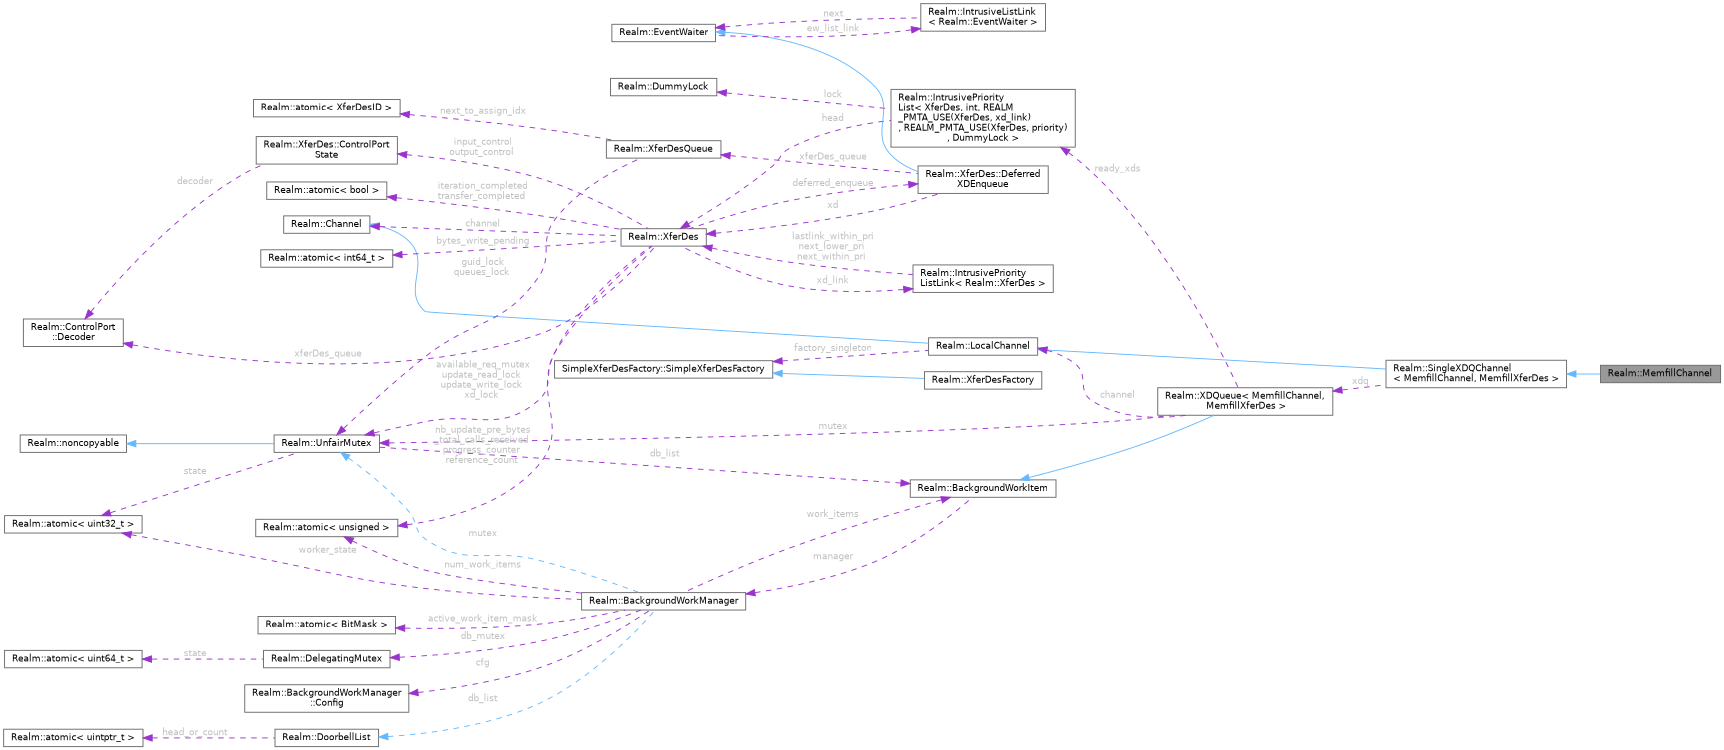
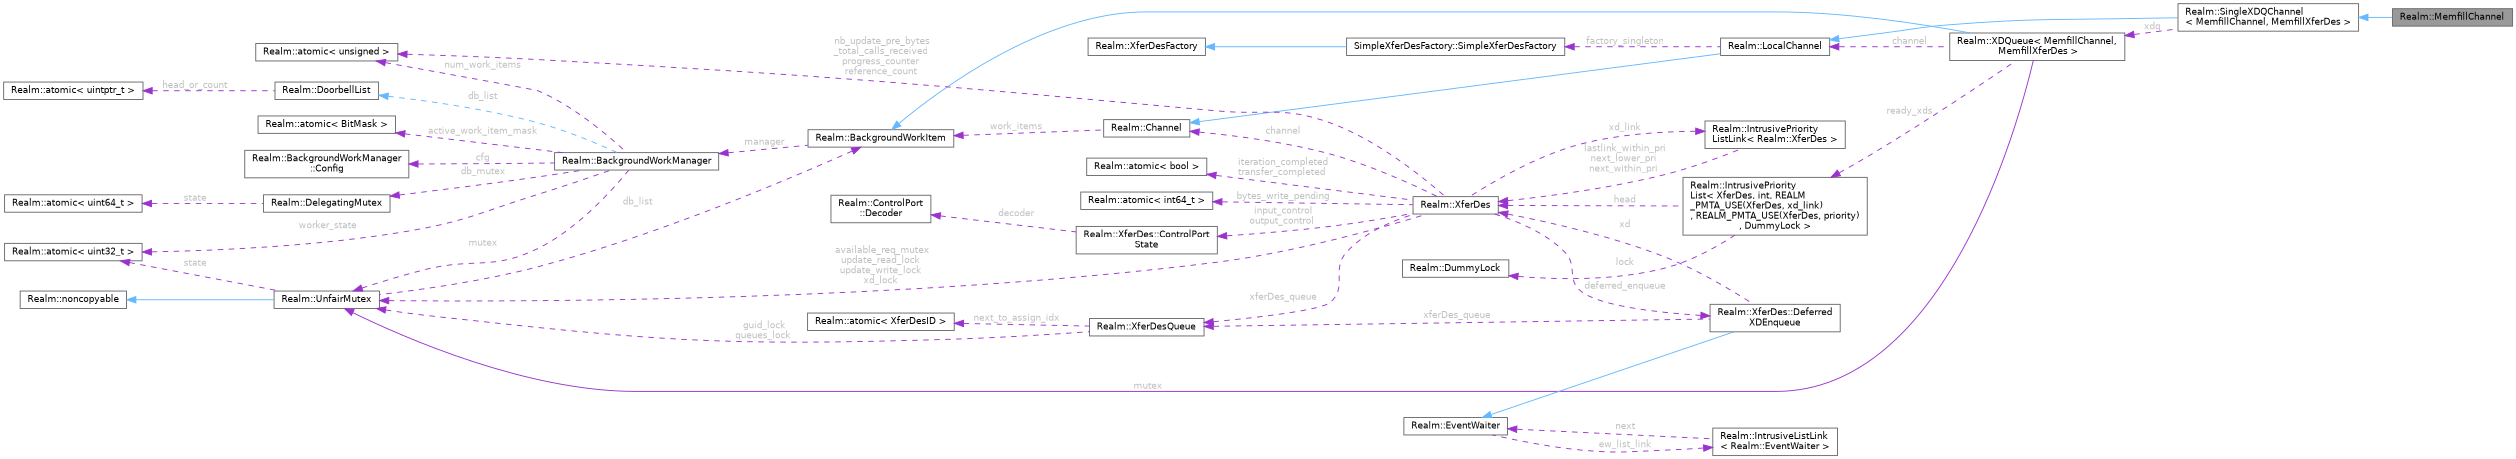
(410, 360) -> (1335, 297)
(853, 376) -> (1280, 47)
(780, 435) -> (1282, 391)
(810, 541) -> (1033, 133)
(477, 556) -> (509, 259)
